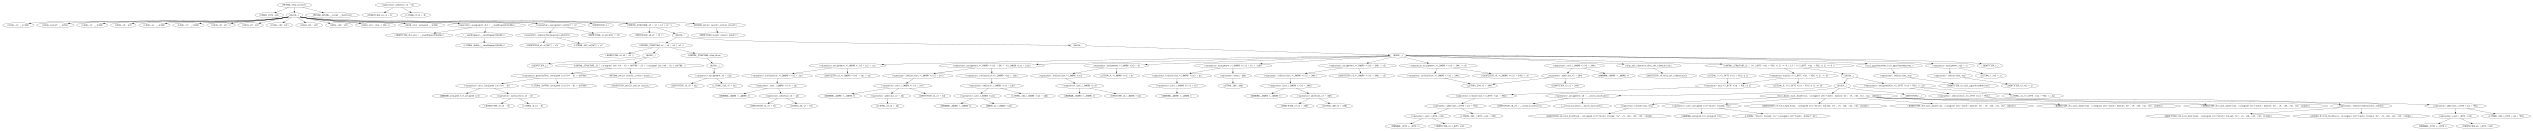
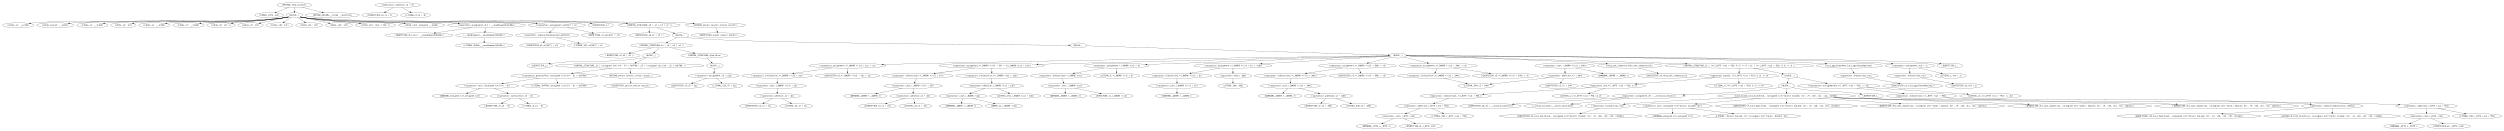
(1728, 80) -> (1598, 91)
(917, 91) -> (896, 101)
(735, 96) -> none
